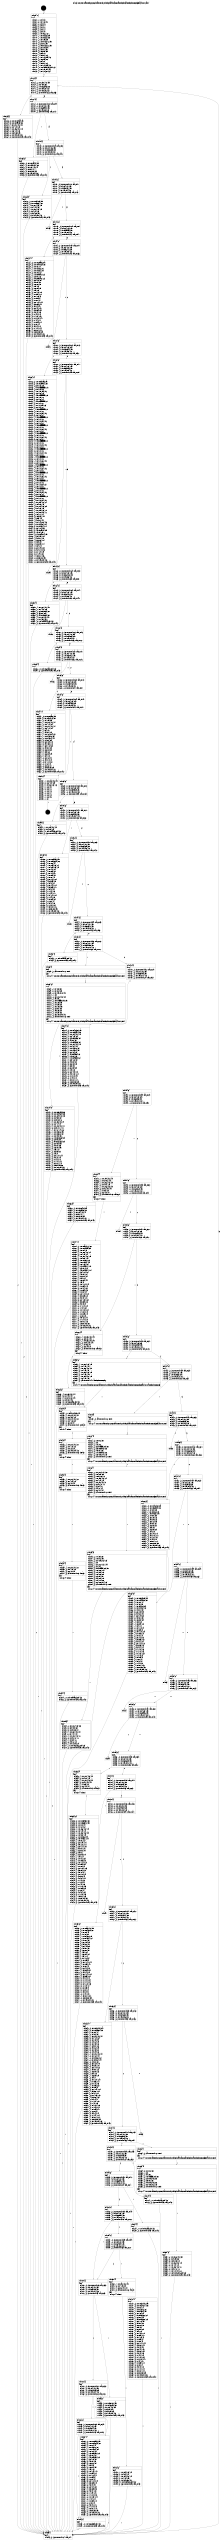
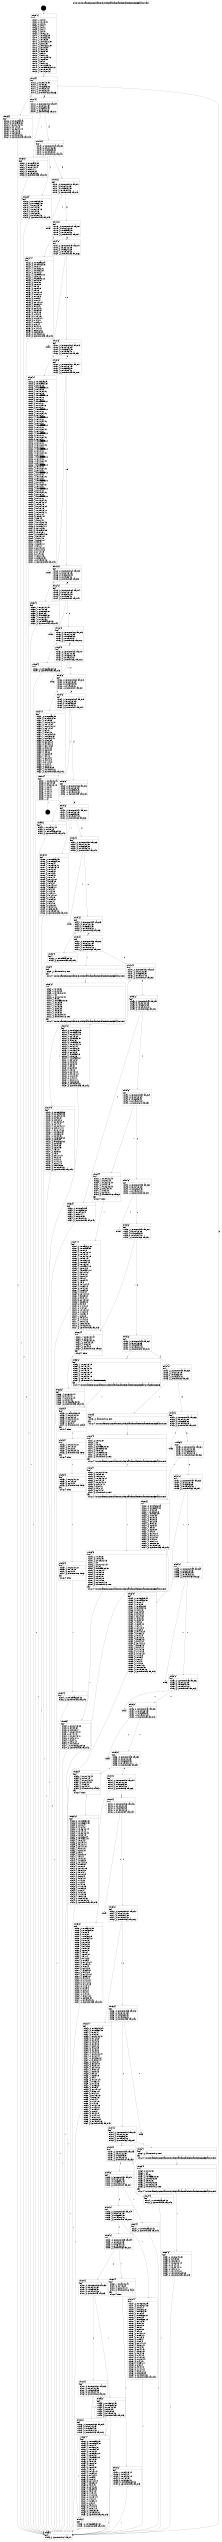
none -> (143, 1003)
(98, 2249) -> (144, 2256)
